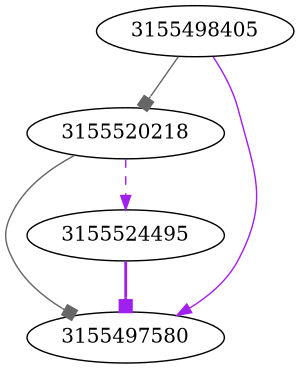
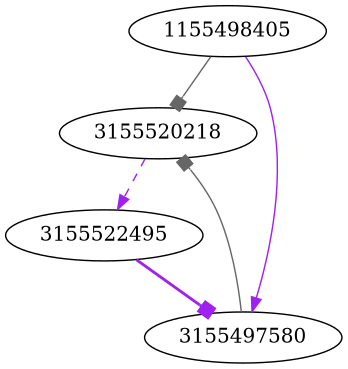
(195, 31) -> (228, 31)
(6, 228) -> (227, 237)
(126, 235) -> (104, 235)
